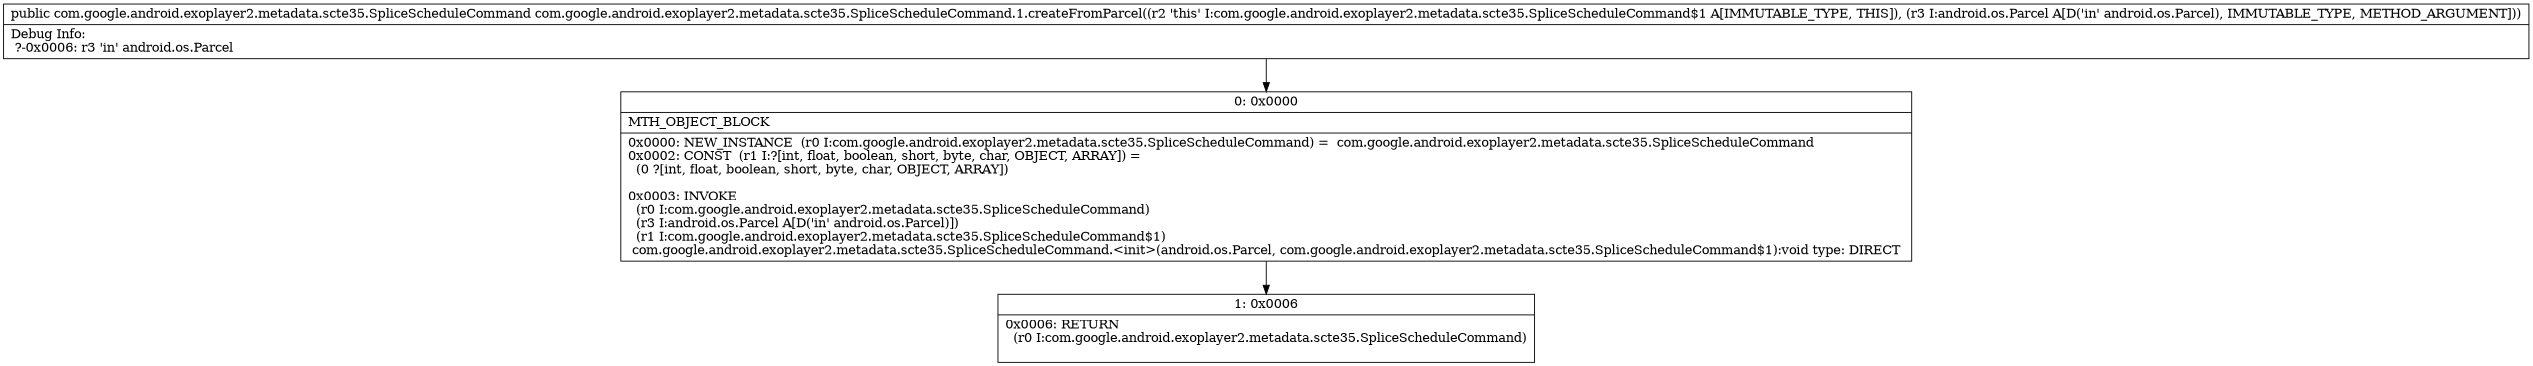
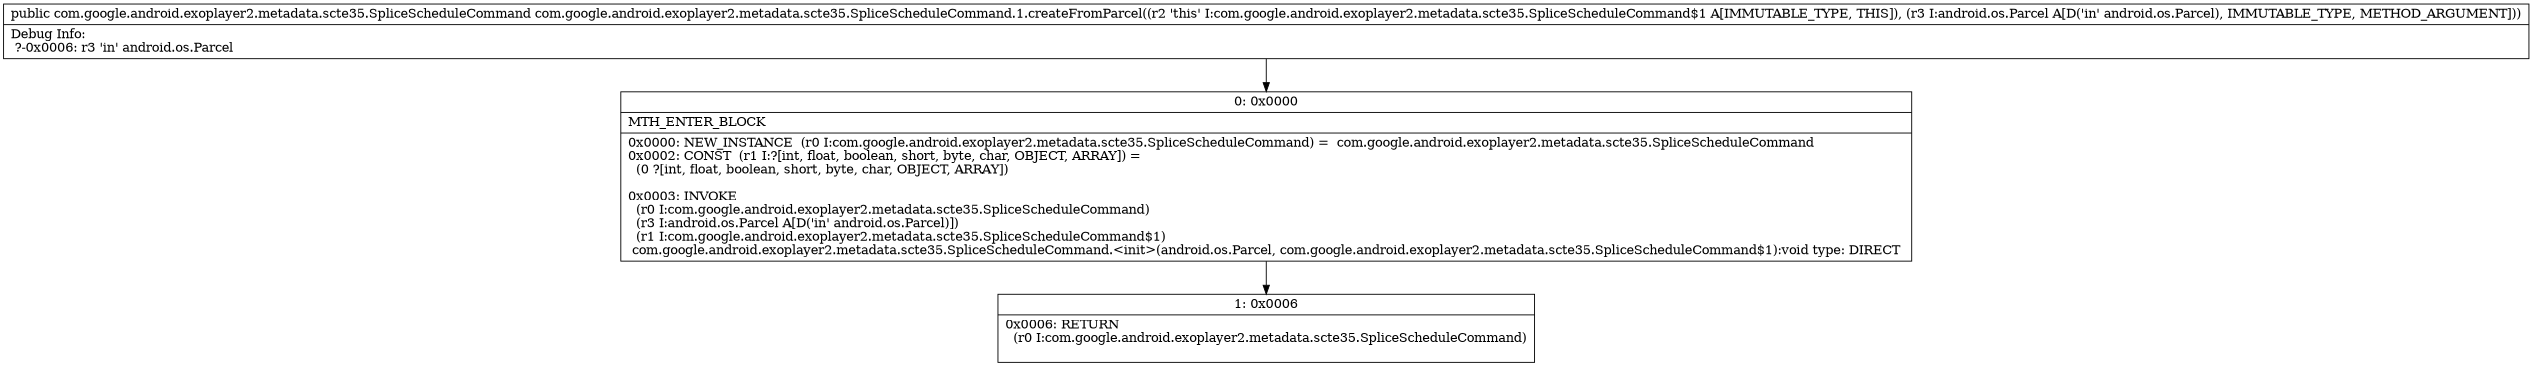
(699, 122) -> (697, 122)
